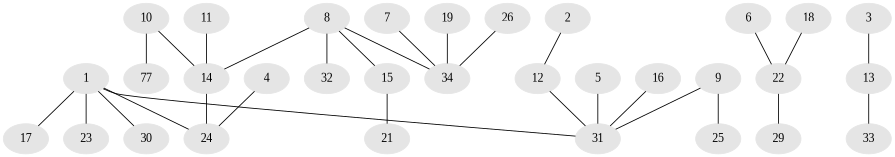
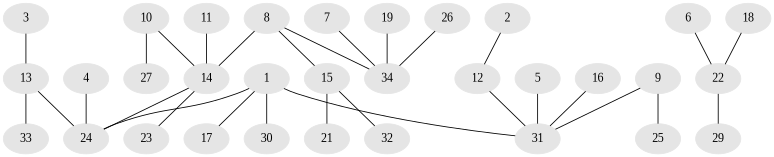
(327, 49) -> (352, 103)
(146, 79) -> (146, 79)
none -> (56, 109)
(86, 109) -> (184, 102)
